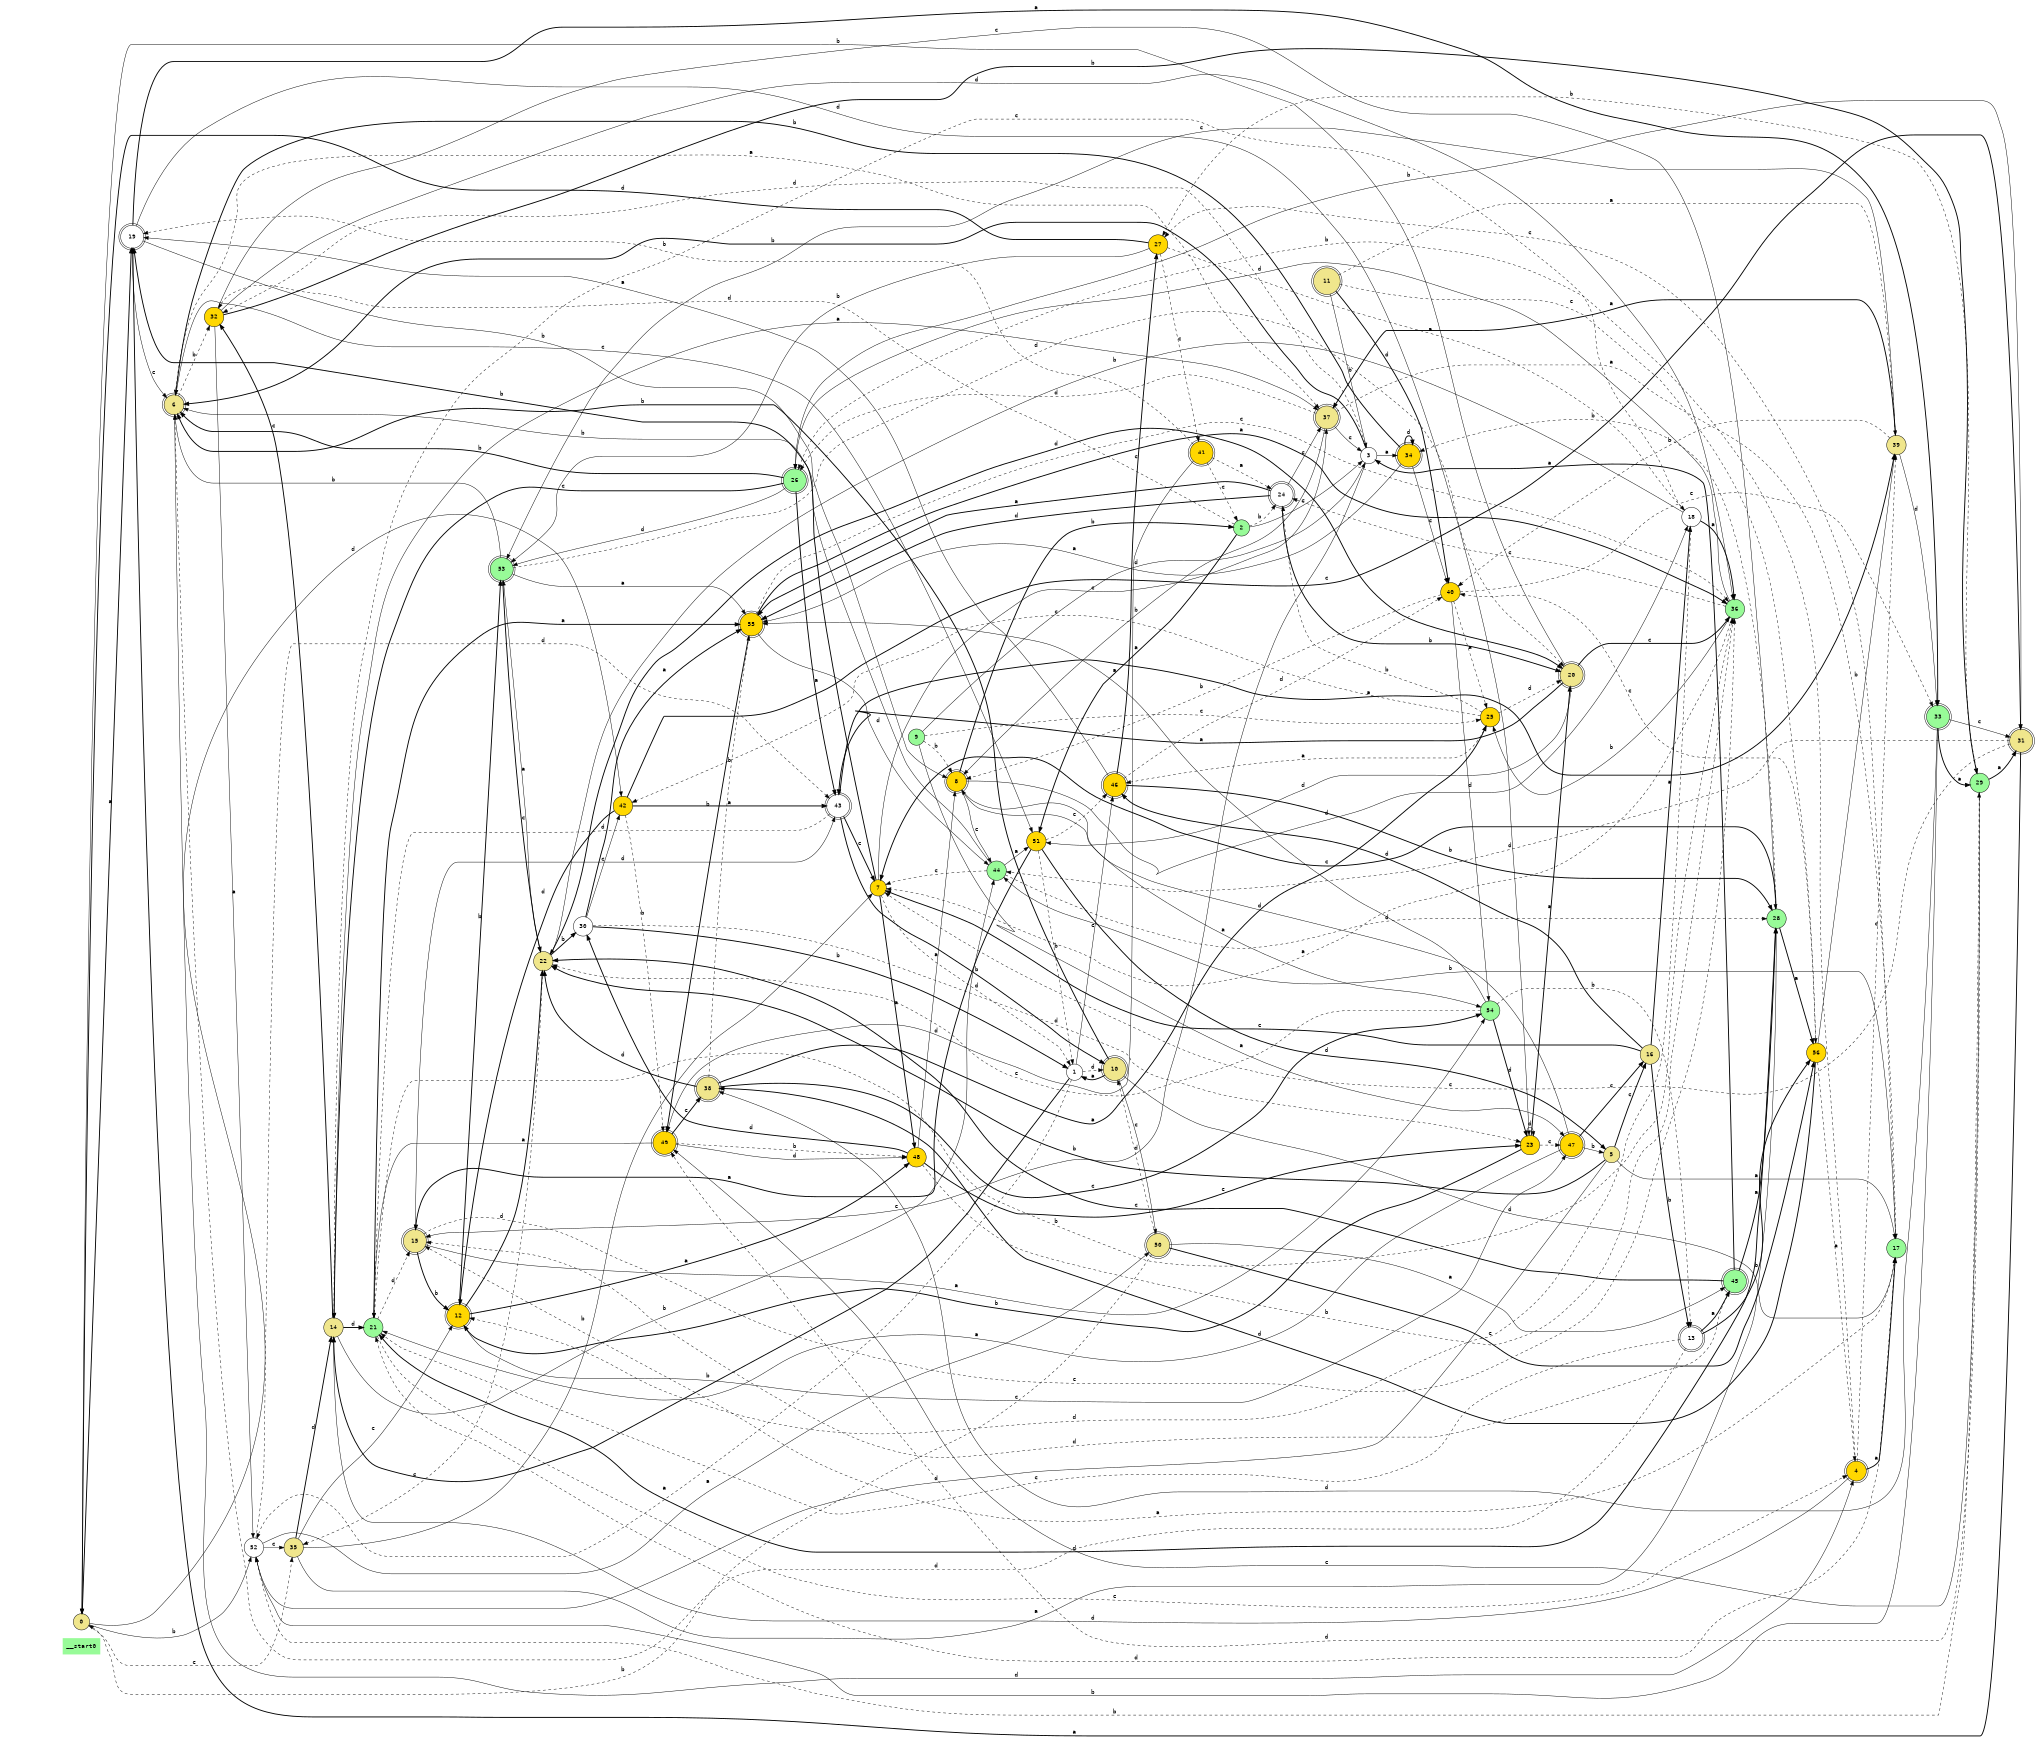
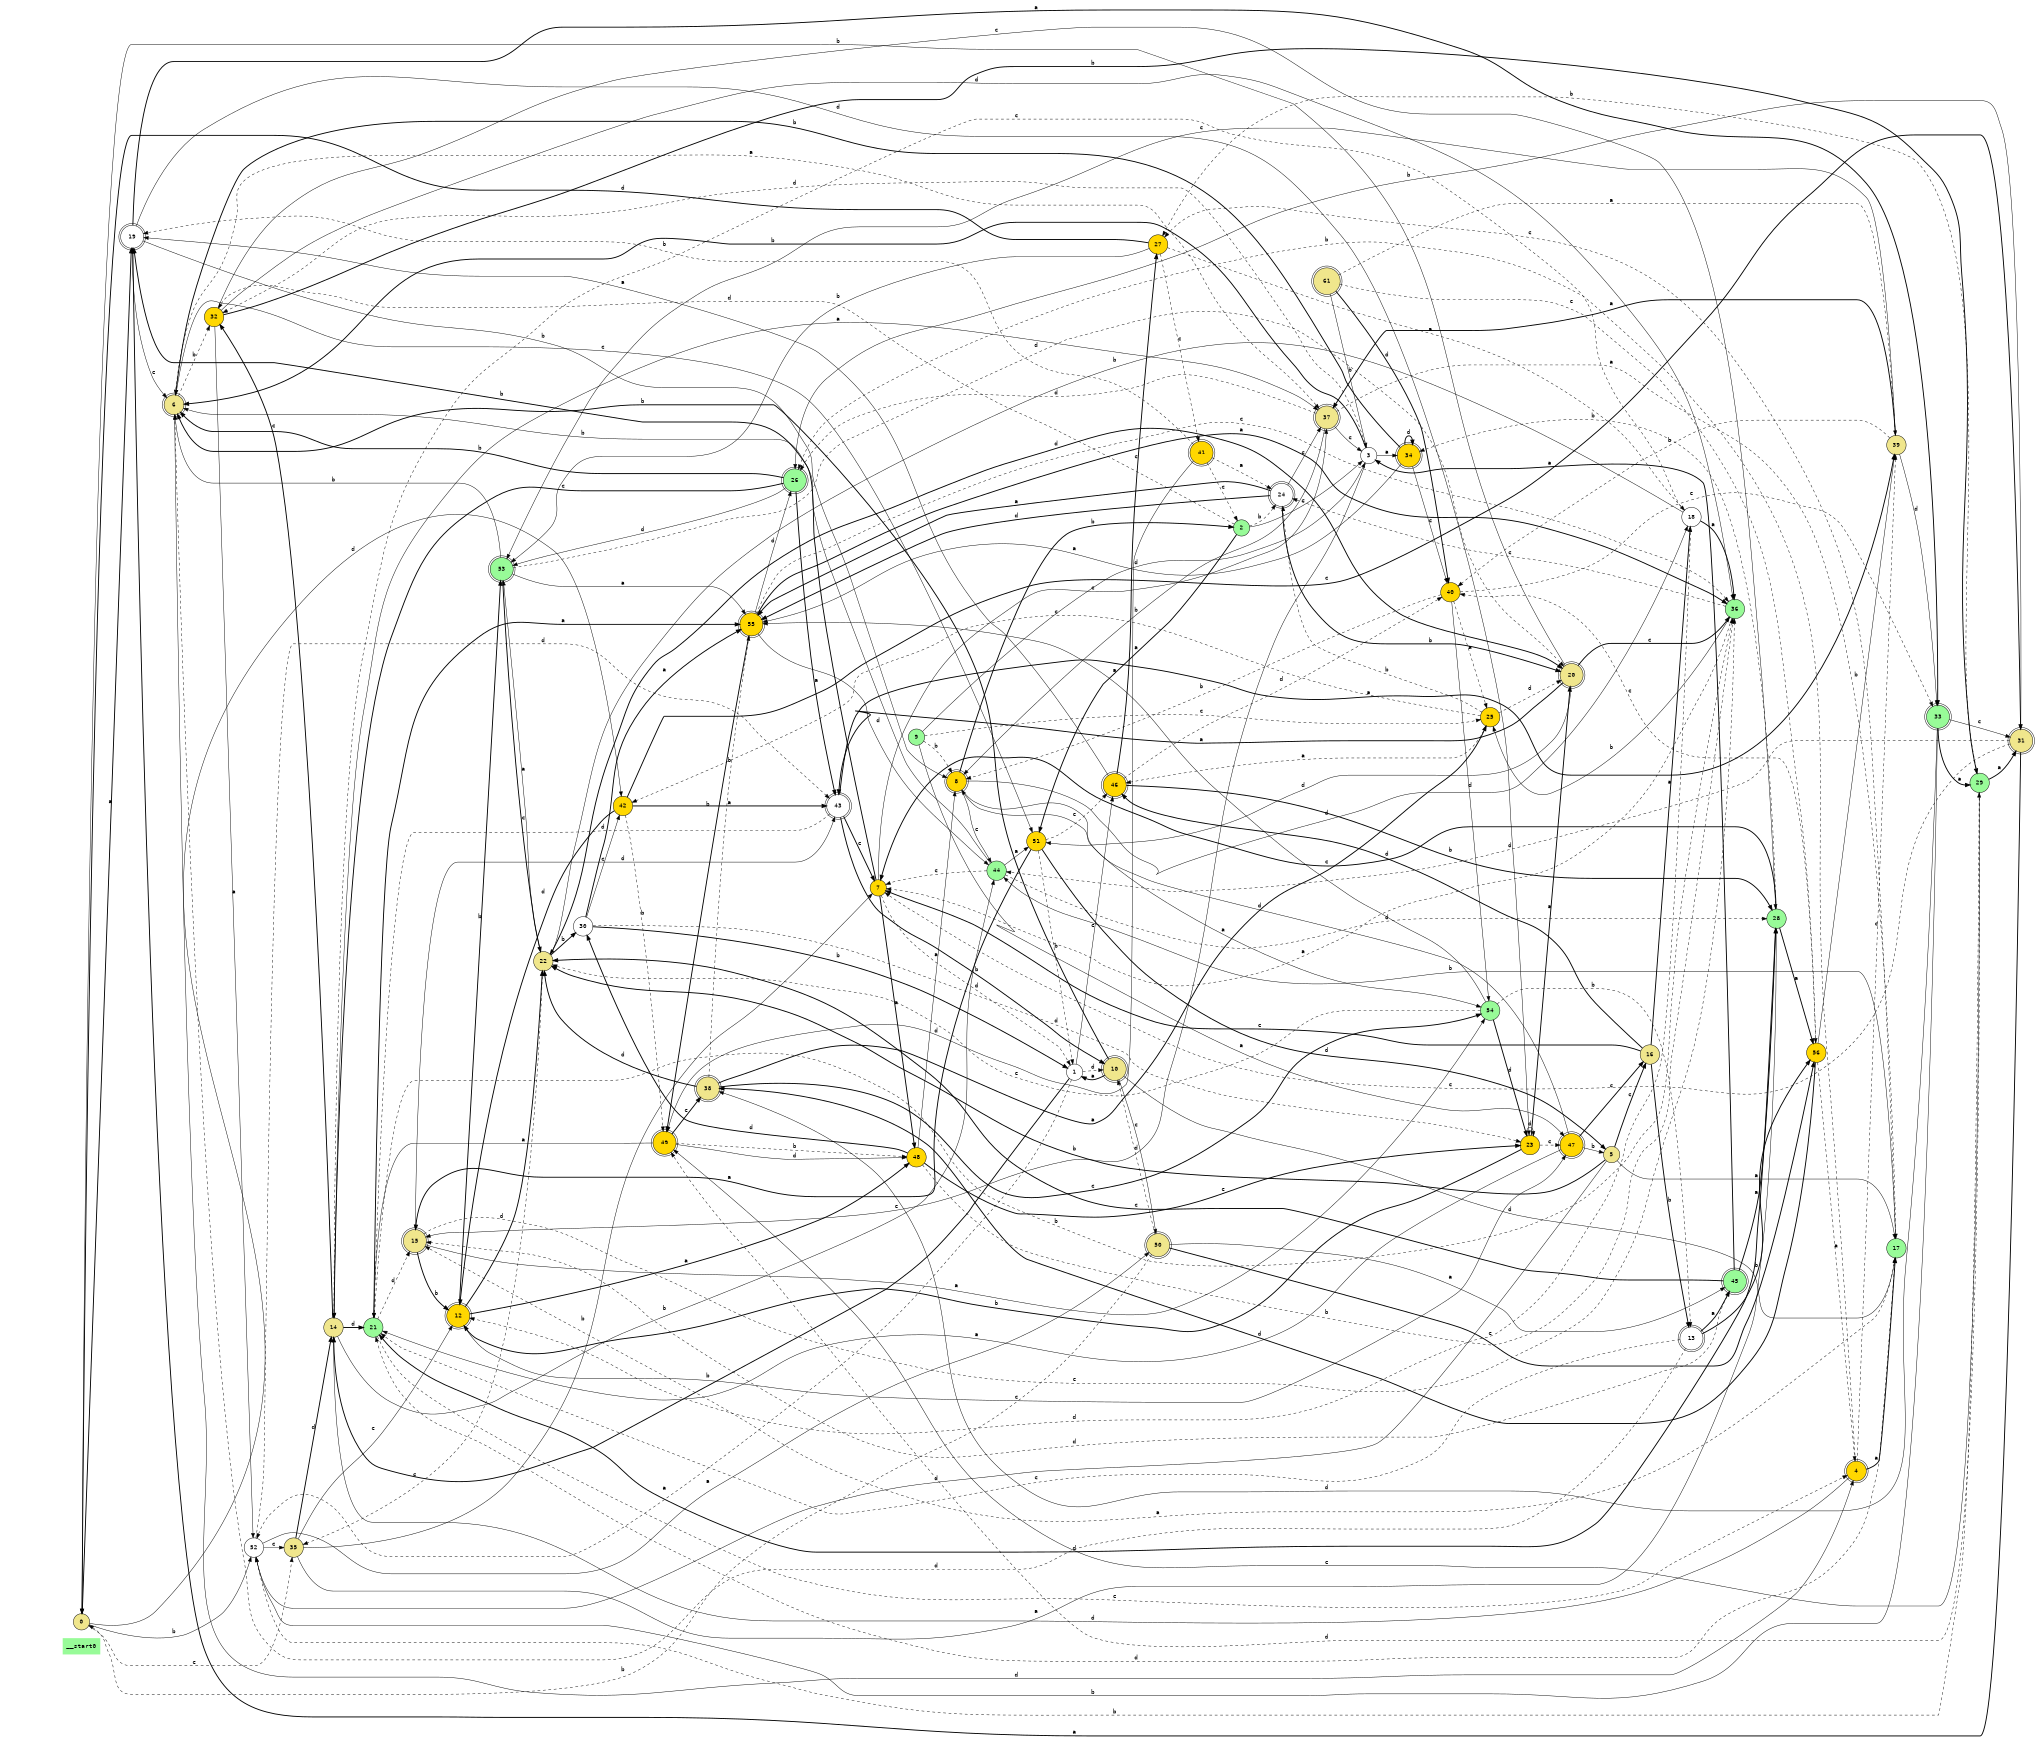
(1314, 263) -> (772, 554)
(1327, 281) -> (1327, 281)
